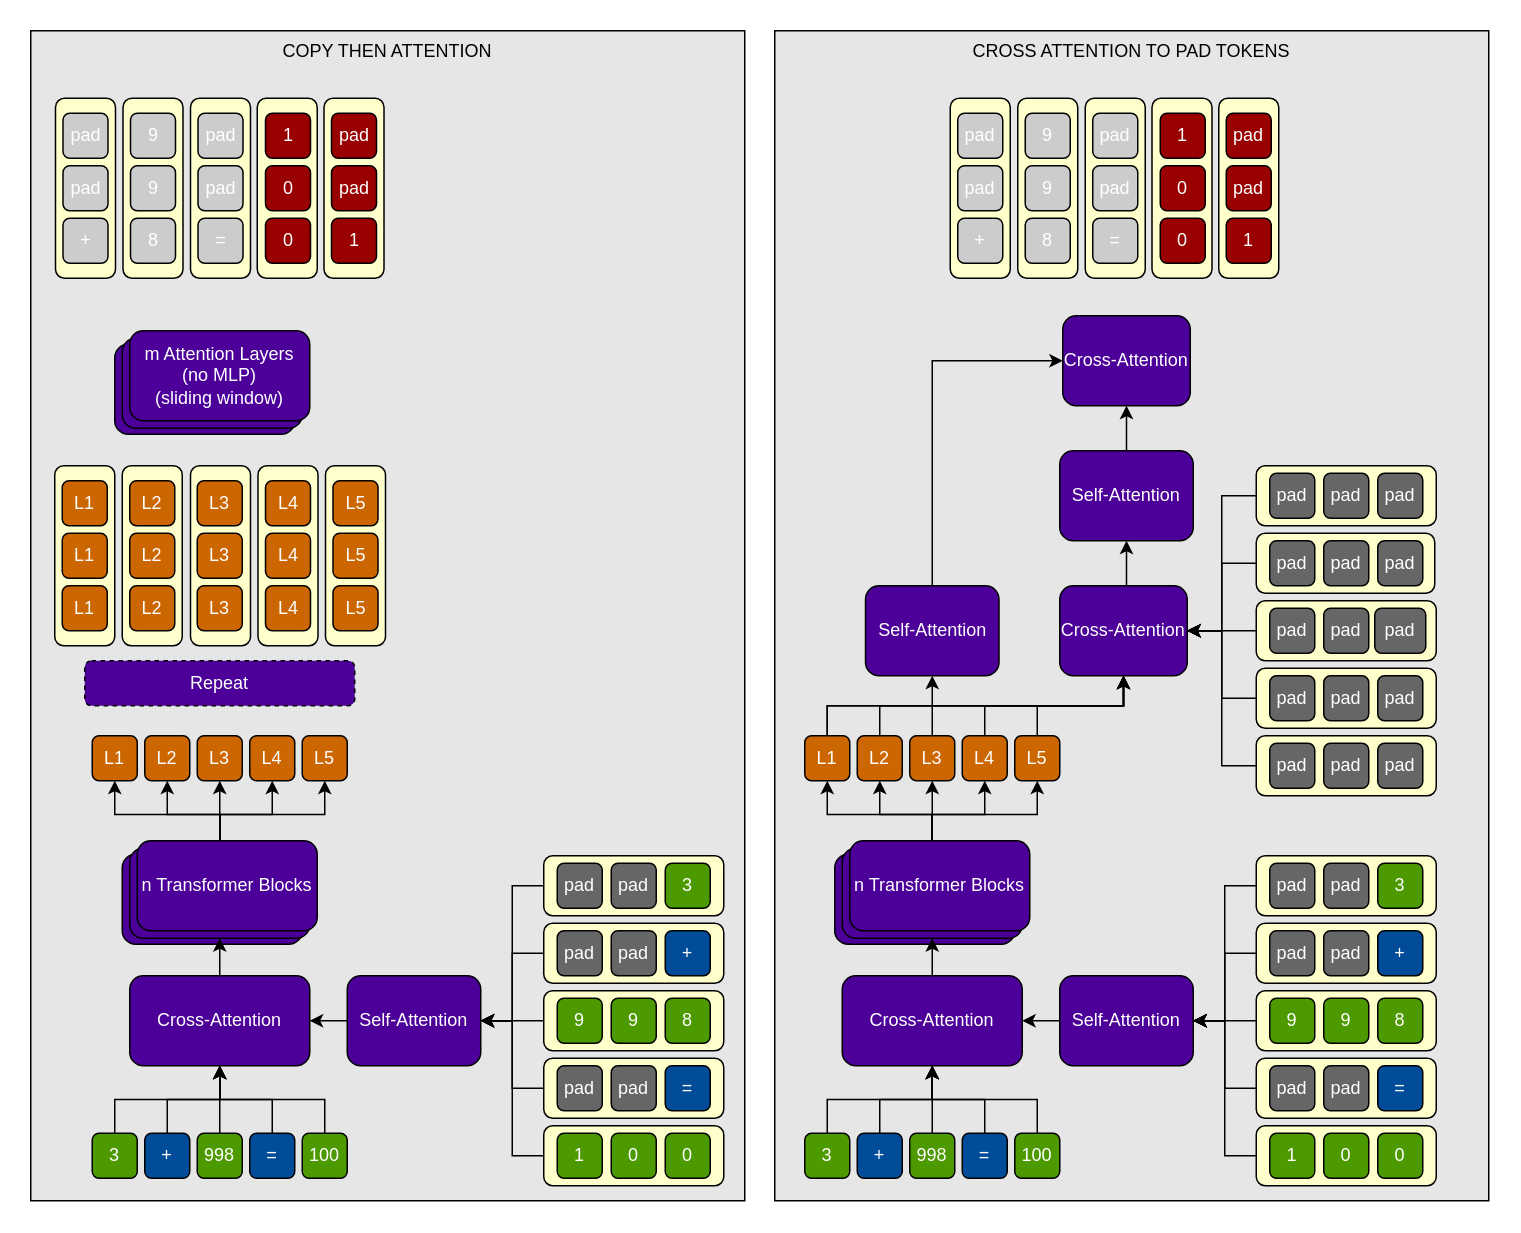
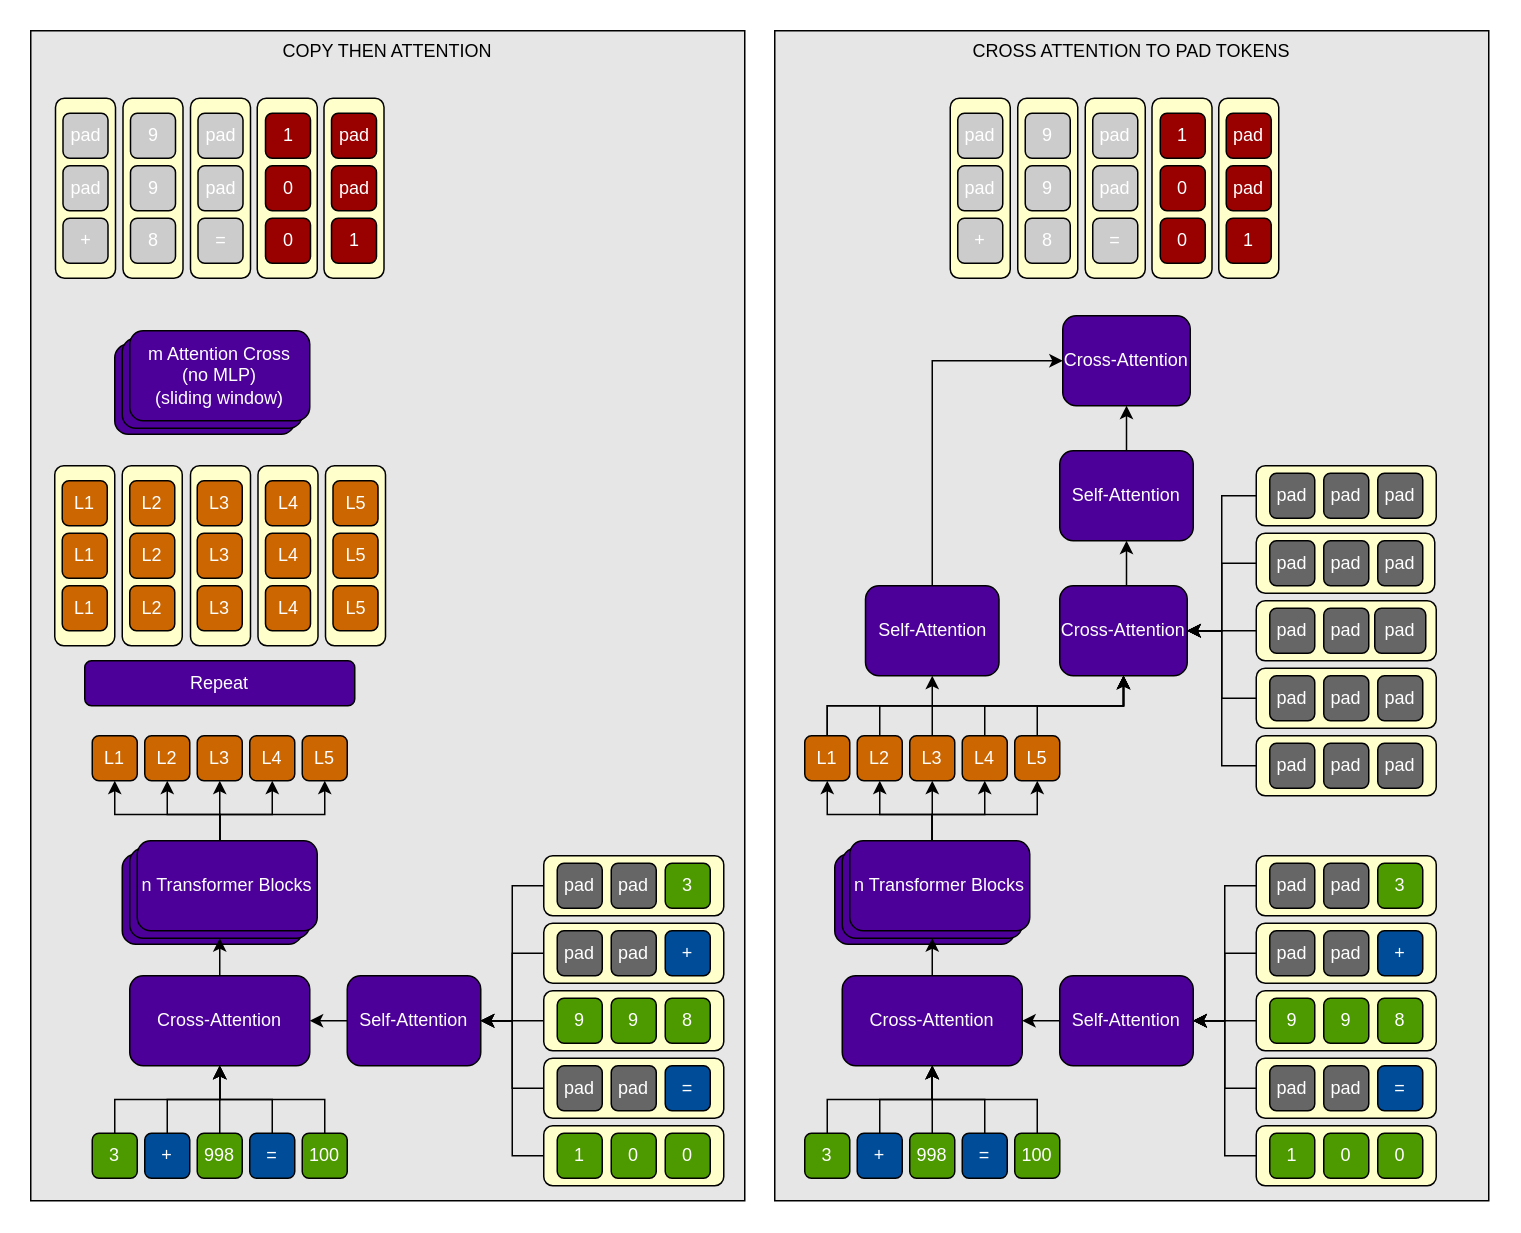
(220, 376) -> (220, 376)
(220, 683) -> (220, 683)
